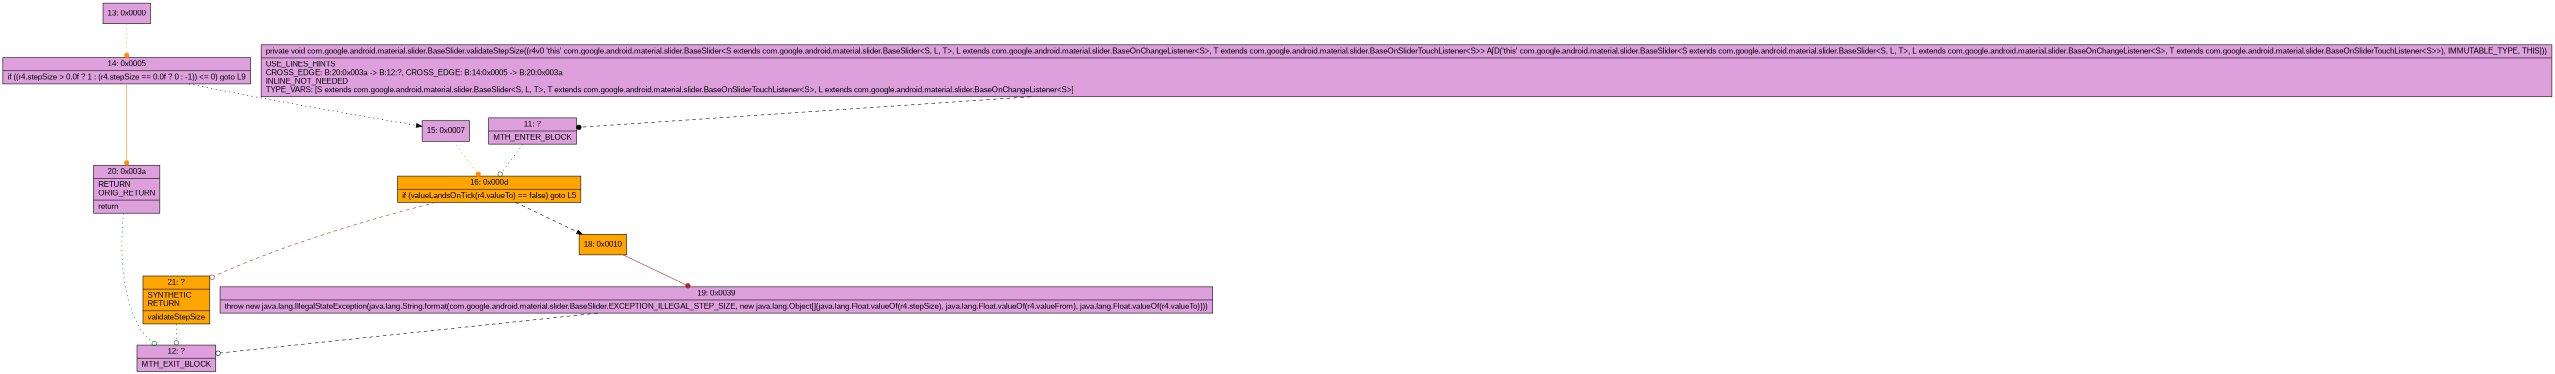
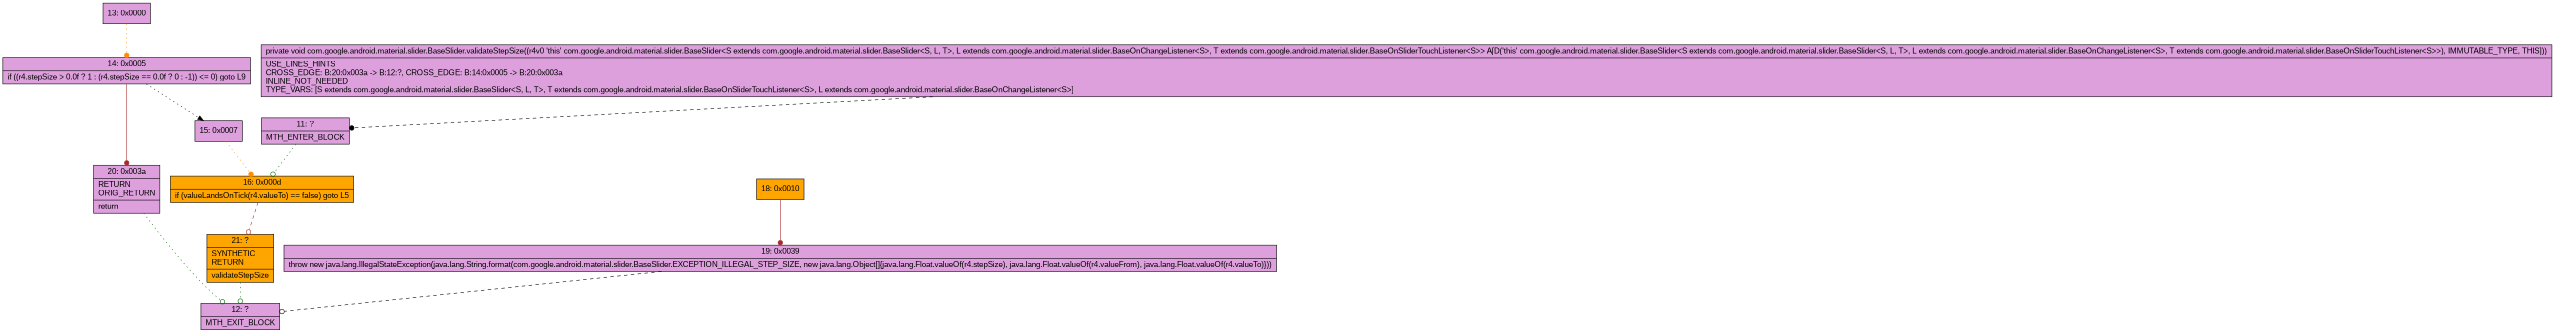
(127, 122) -> (127, 122)
(546, 217) -> none
